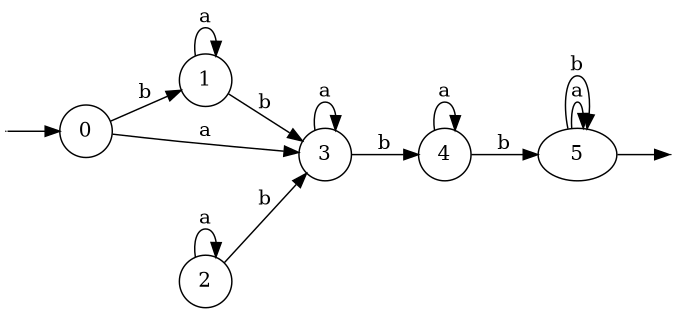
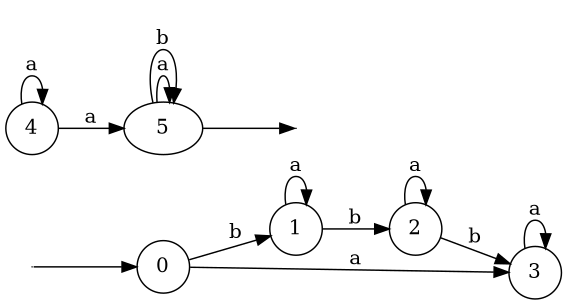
(259, 113) -> (349, 229)
(505, 144) -> (91, 117)
(378, 155) -> none
